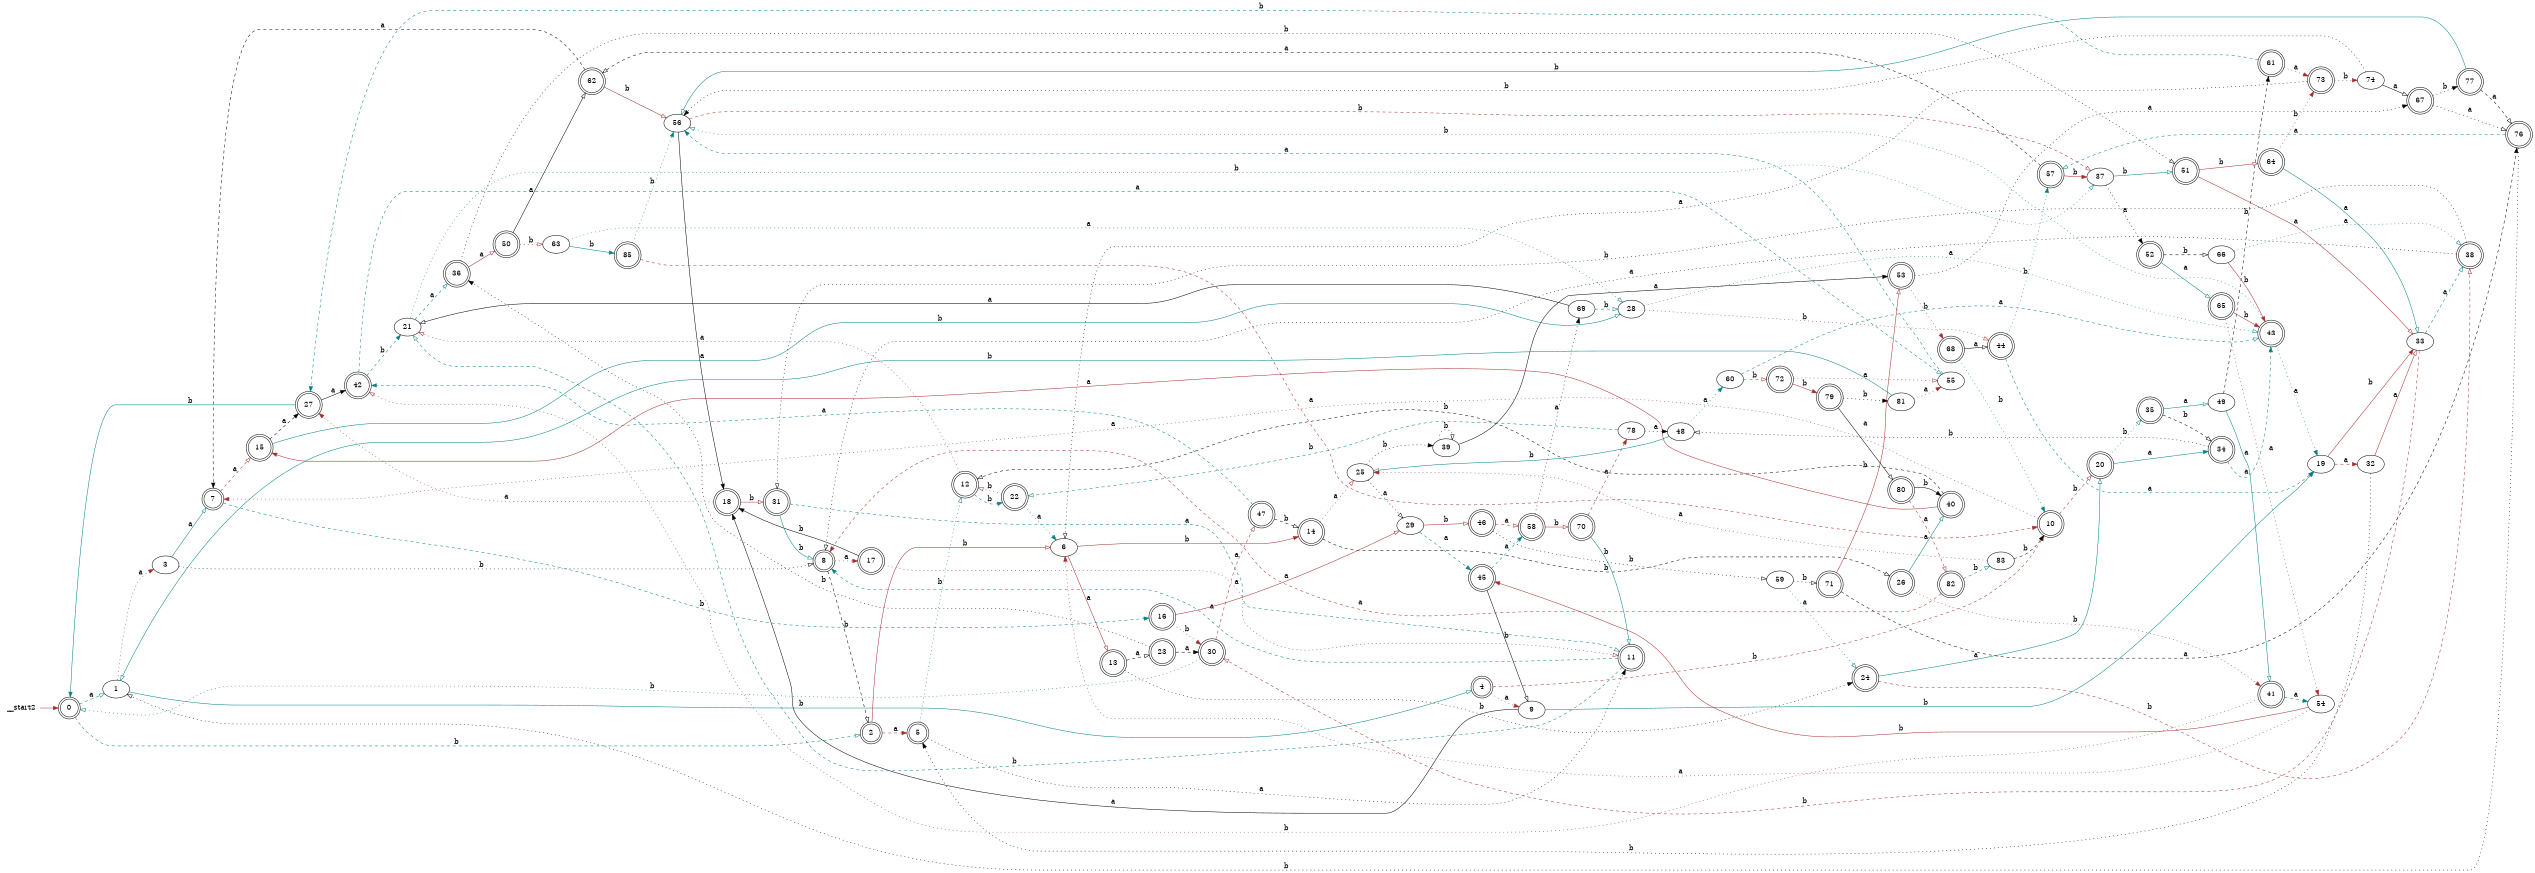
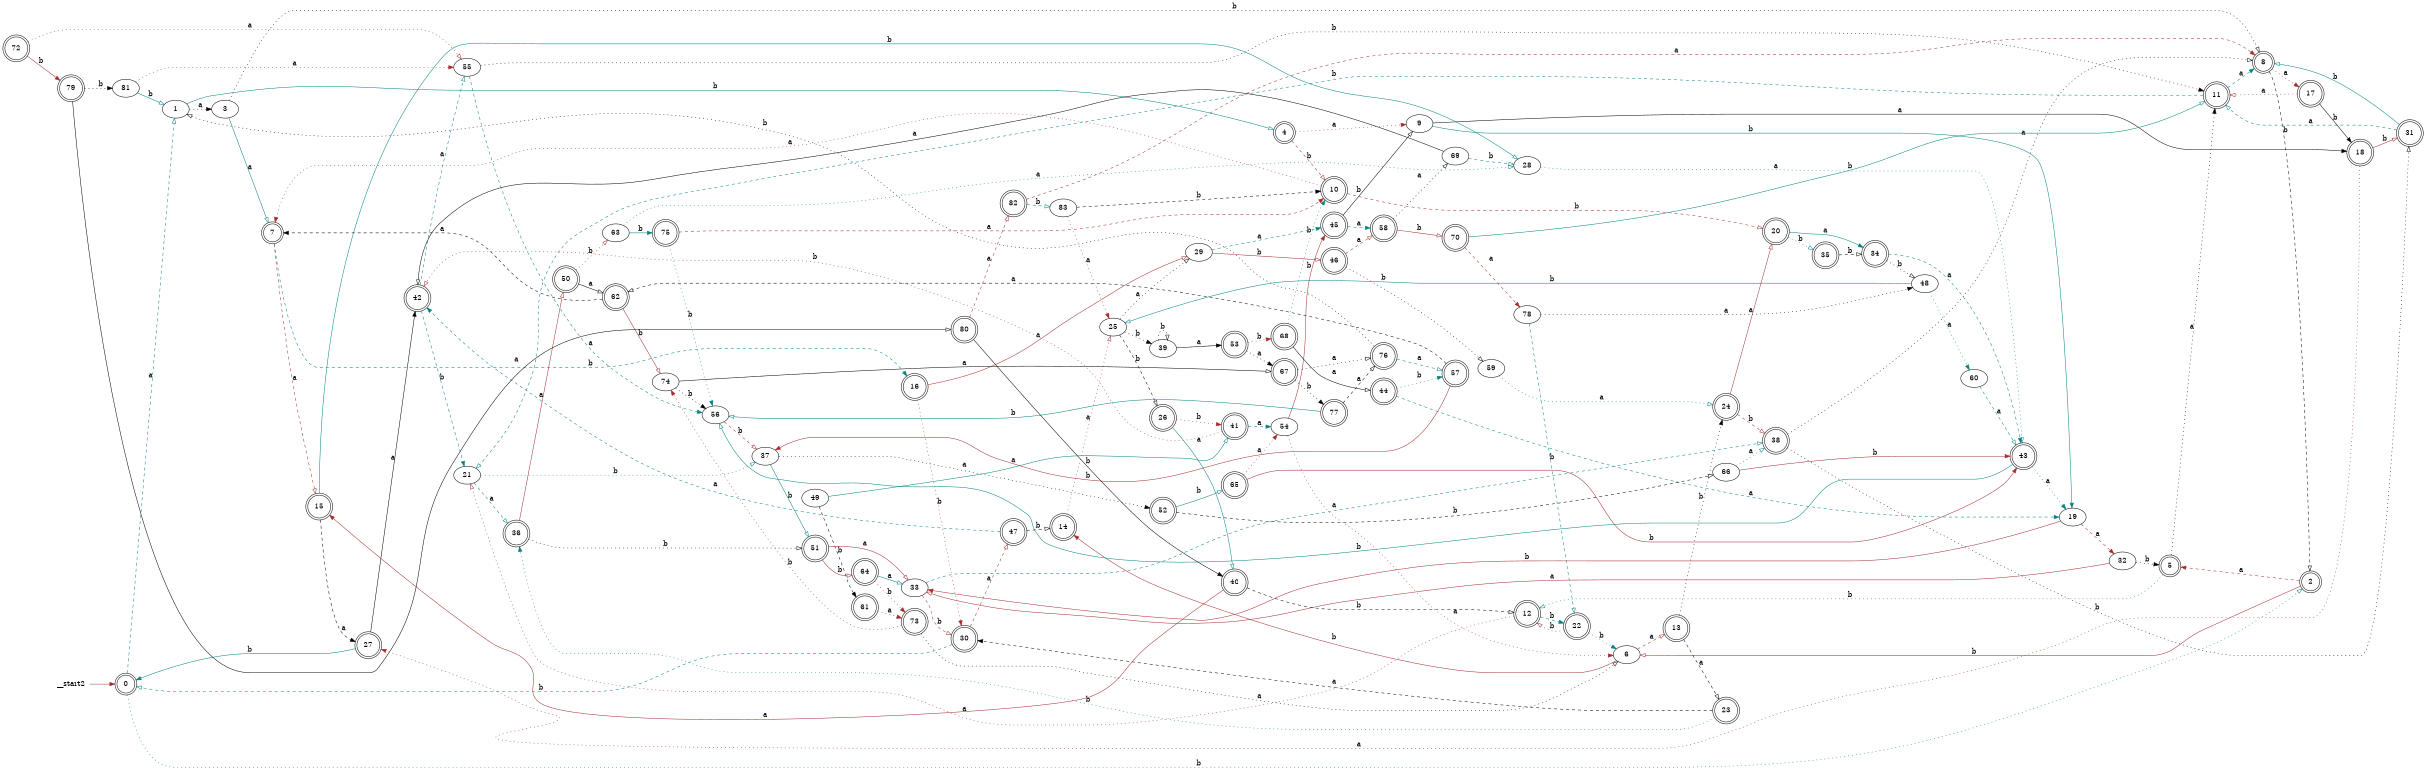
(1146, 10) -> none
none -> (1340, 32)
(633, 101) -> (640, 339)
(1508, 135) -> (1353, 552)
(628, 255) -> (666, 233)
(2186, 268) -> (1199, 491)
(998, 304) -> (911, 140)
(693, 309) -> none
(1815, 321) -> none
(1753, 379) -> none
(2183, 407) -> none
(1557, 419) -> (1419, 193)
(1039, 517) -> (1602, 636)
(757, 551) -> (1082, 703)
(1604, 572) -> (1137, 364)
(1830, 584) -> none
(1087, 601) -> (1649, 643)
(126, 623) -> (198, 109)
(2053, 642) -> (1750, 322)
(642, 690) -> (551, 692)
(460, 746) -> (1206, 767)
